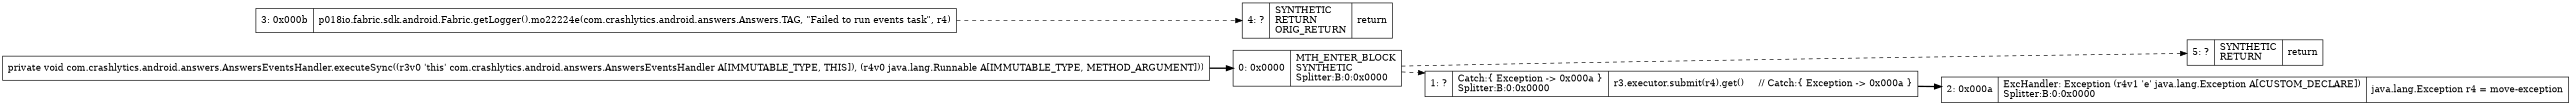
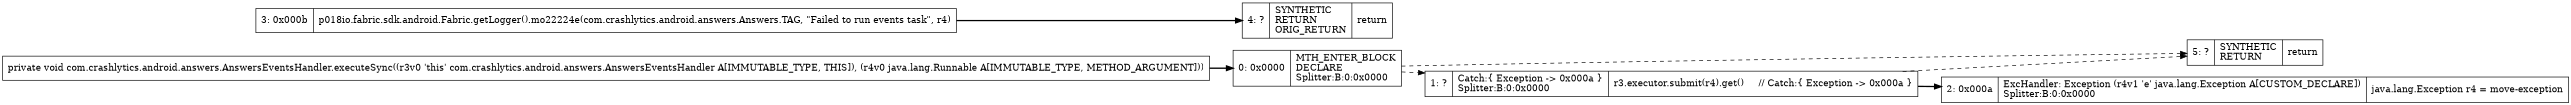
(1096, 21) -> (1096, 21)
none -> (2041, 64)
(1324, 68) -> (1320, 68)
